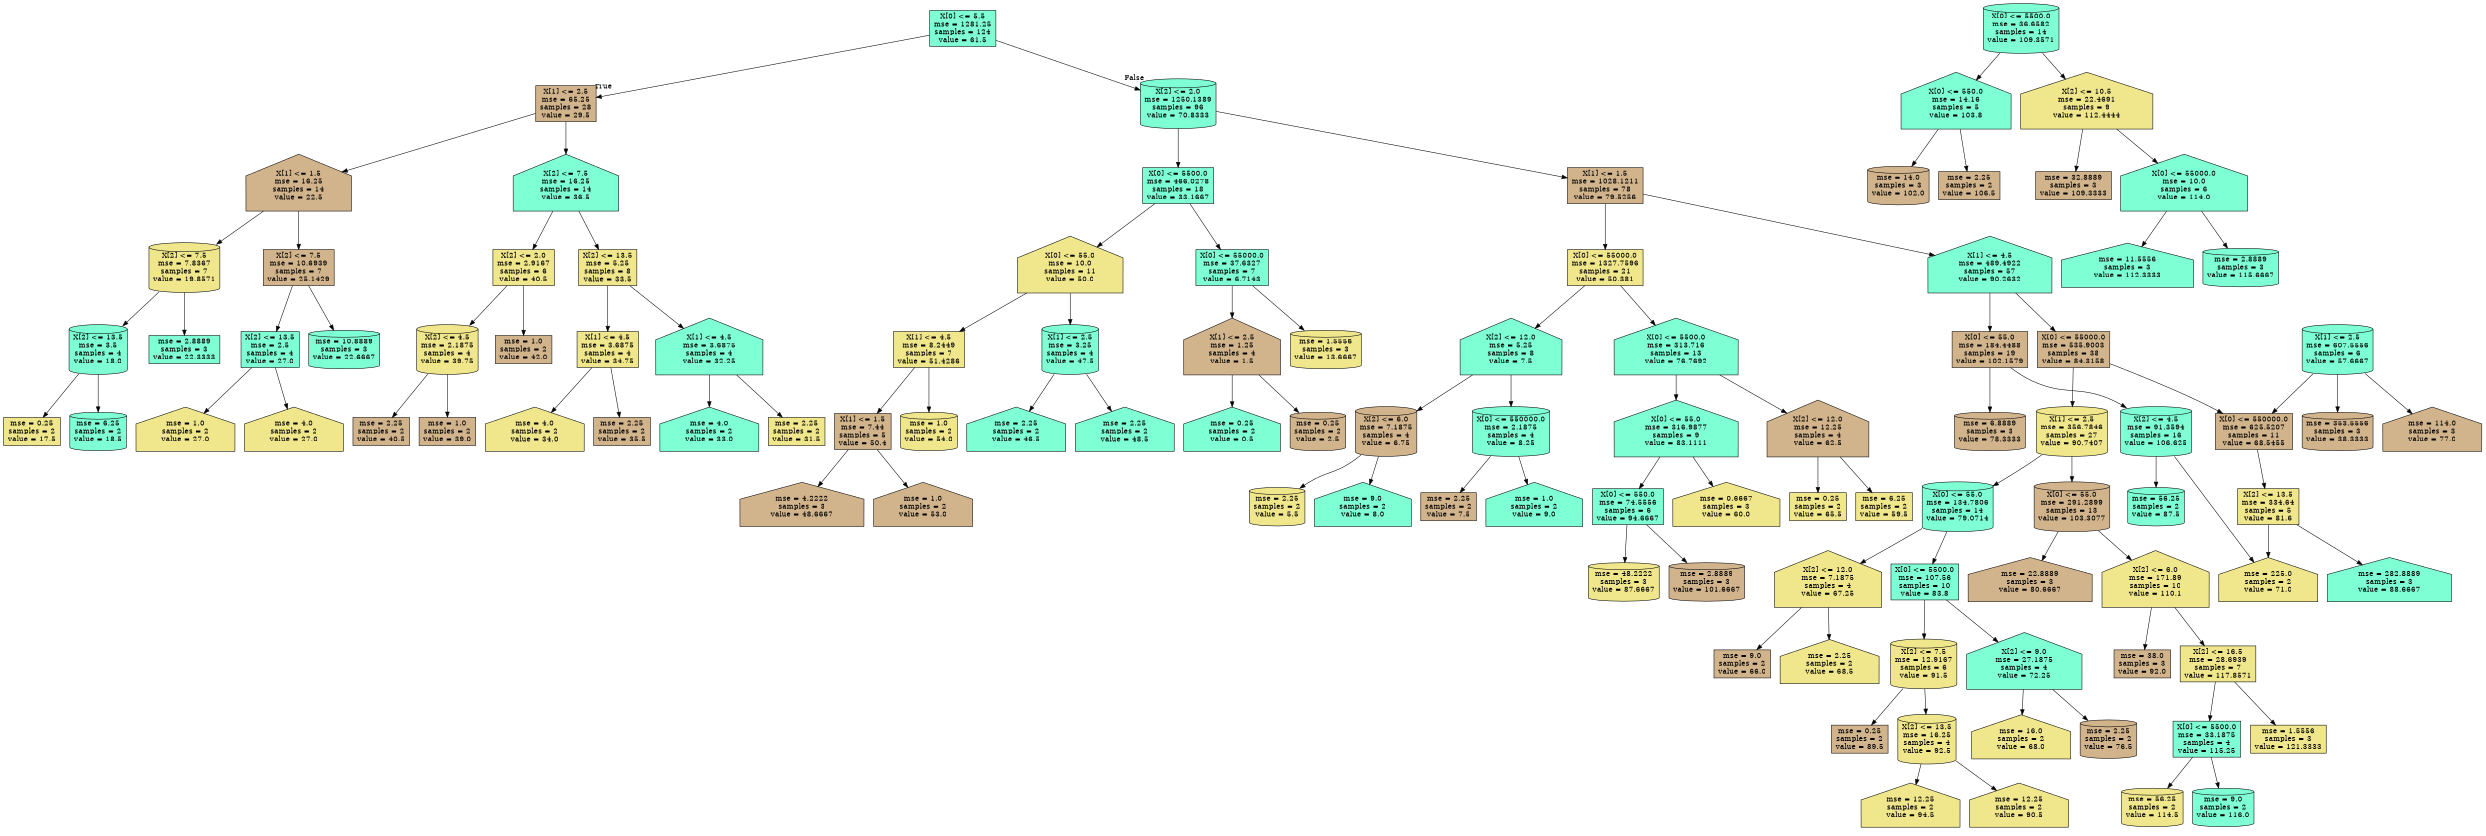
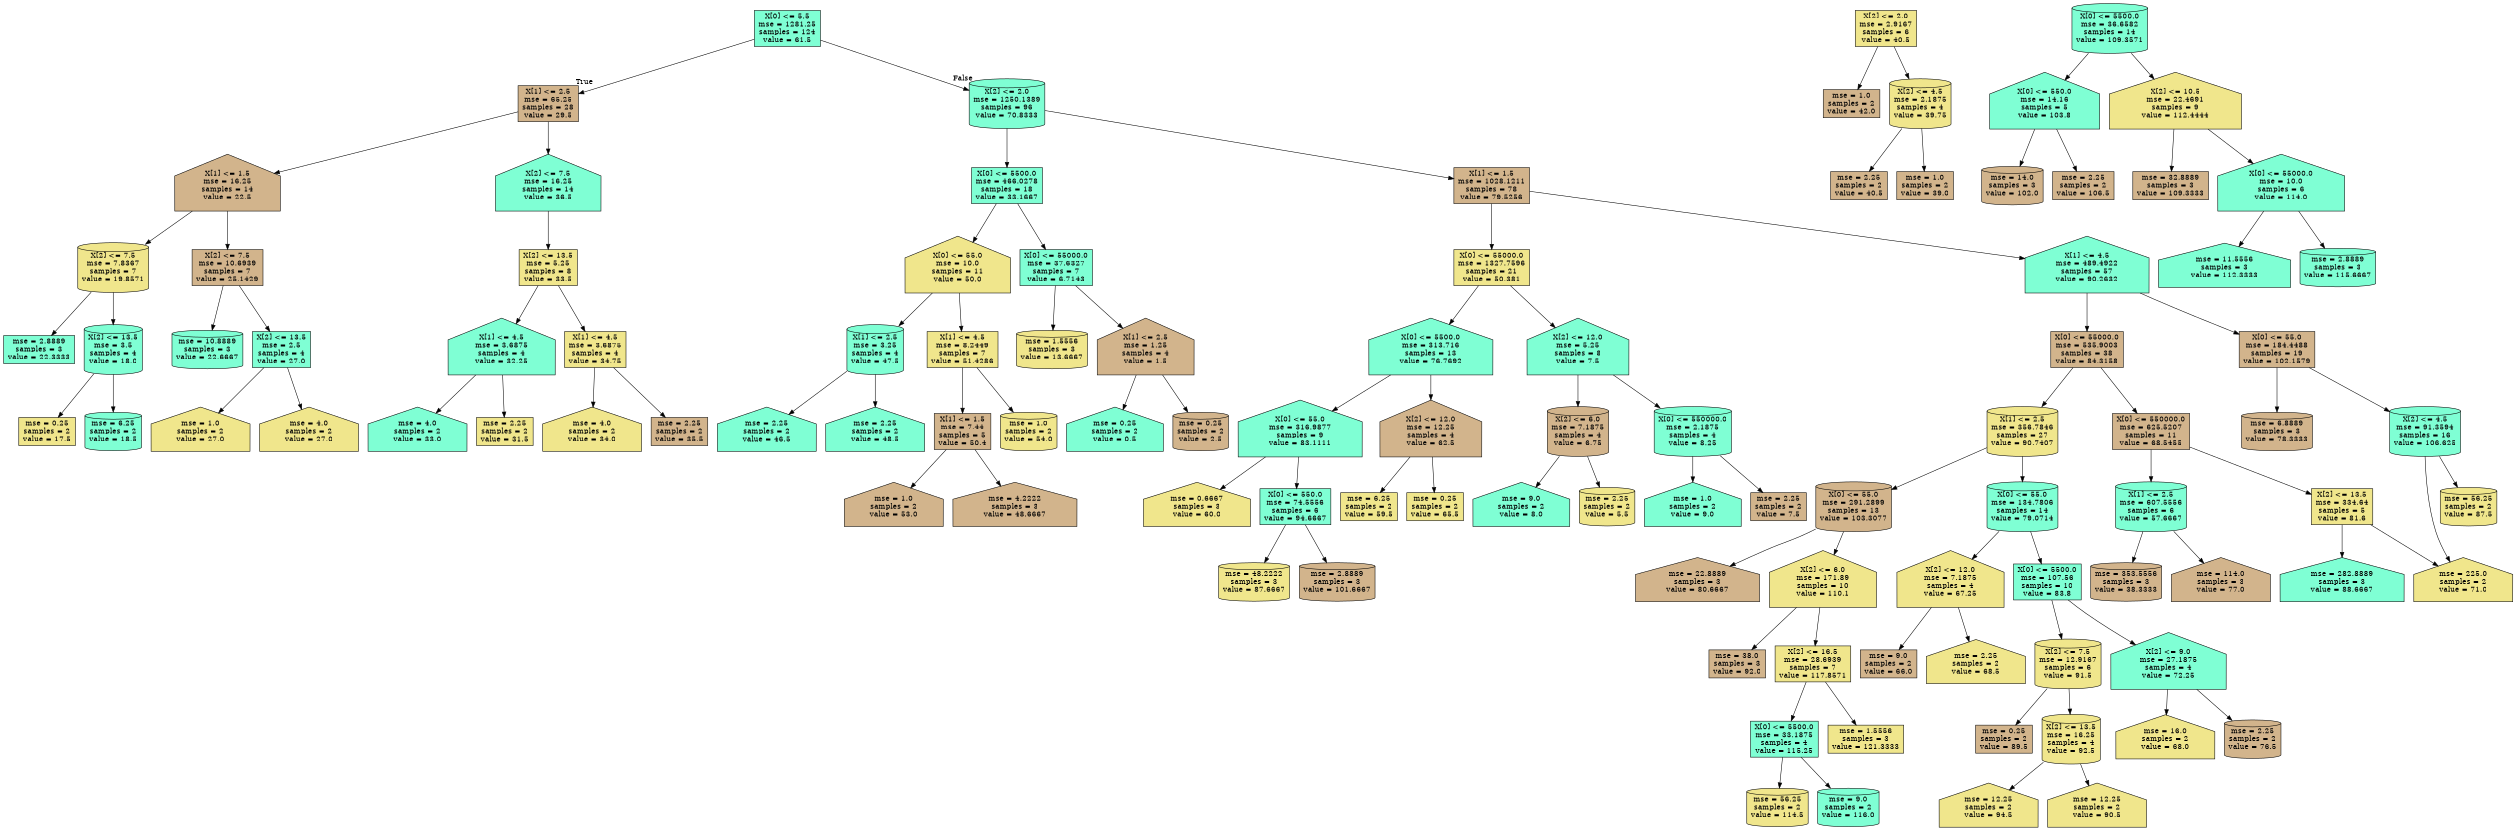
(544, 228) -> none
(2294, 392) -> (2151, 463)
(2156, 507) -> (2469, 507)
